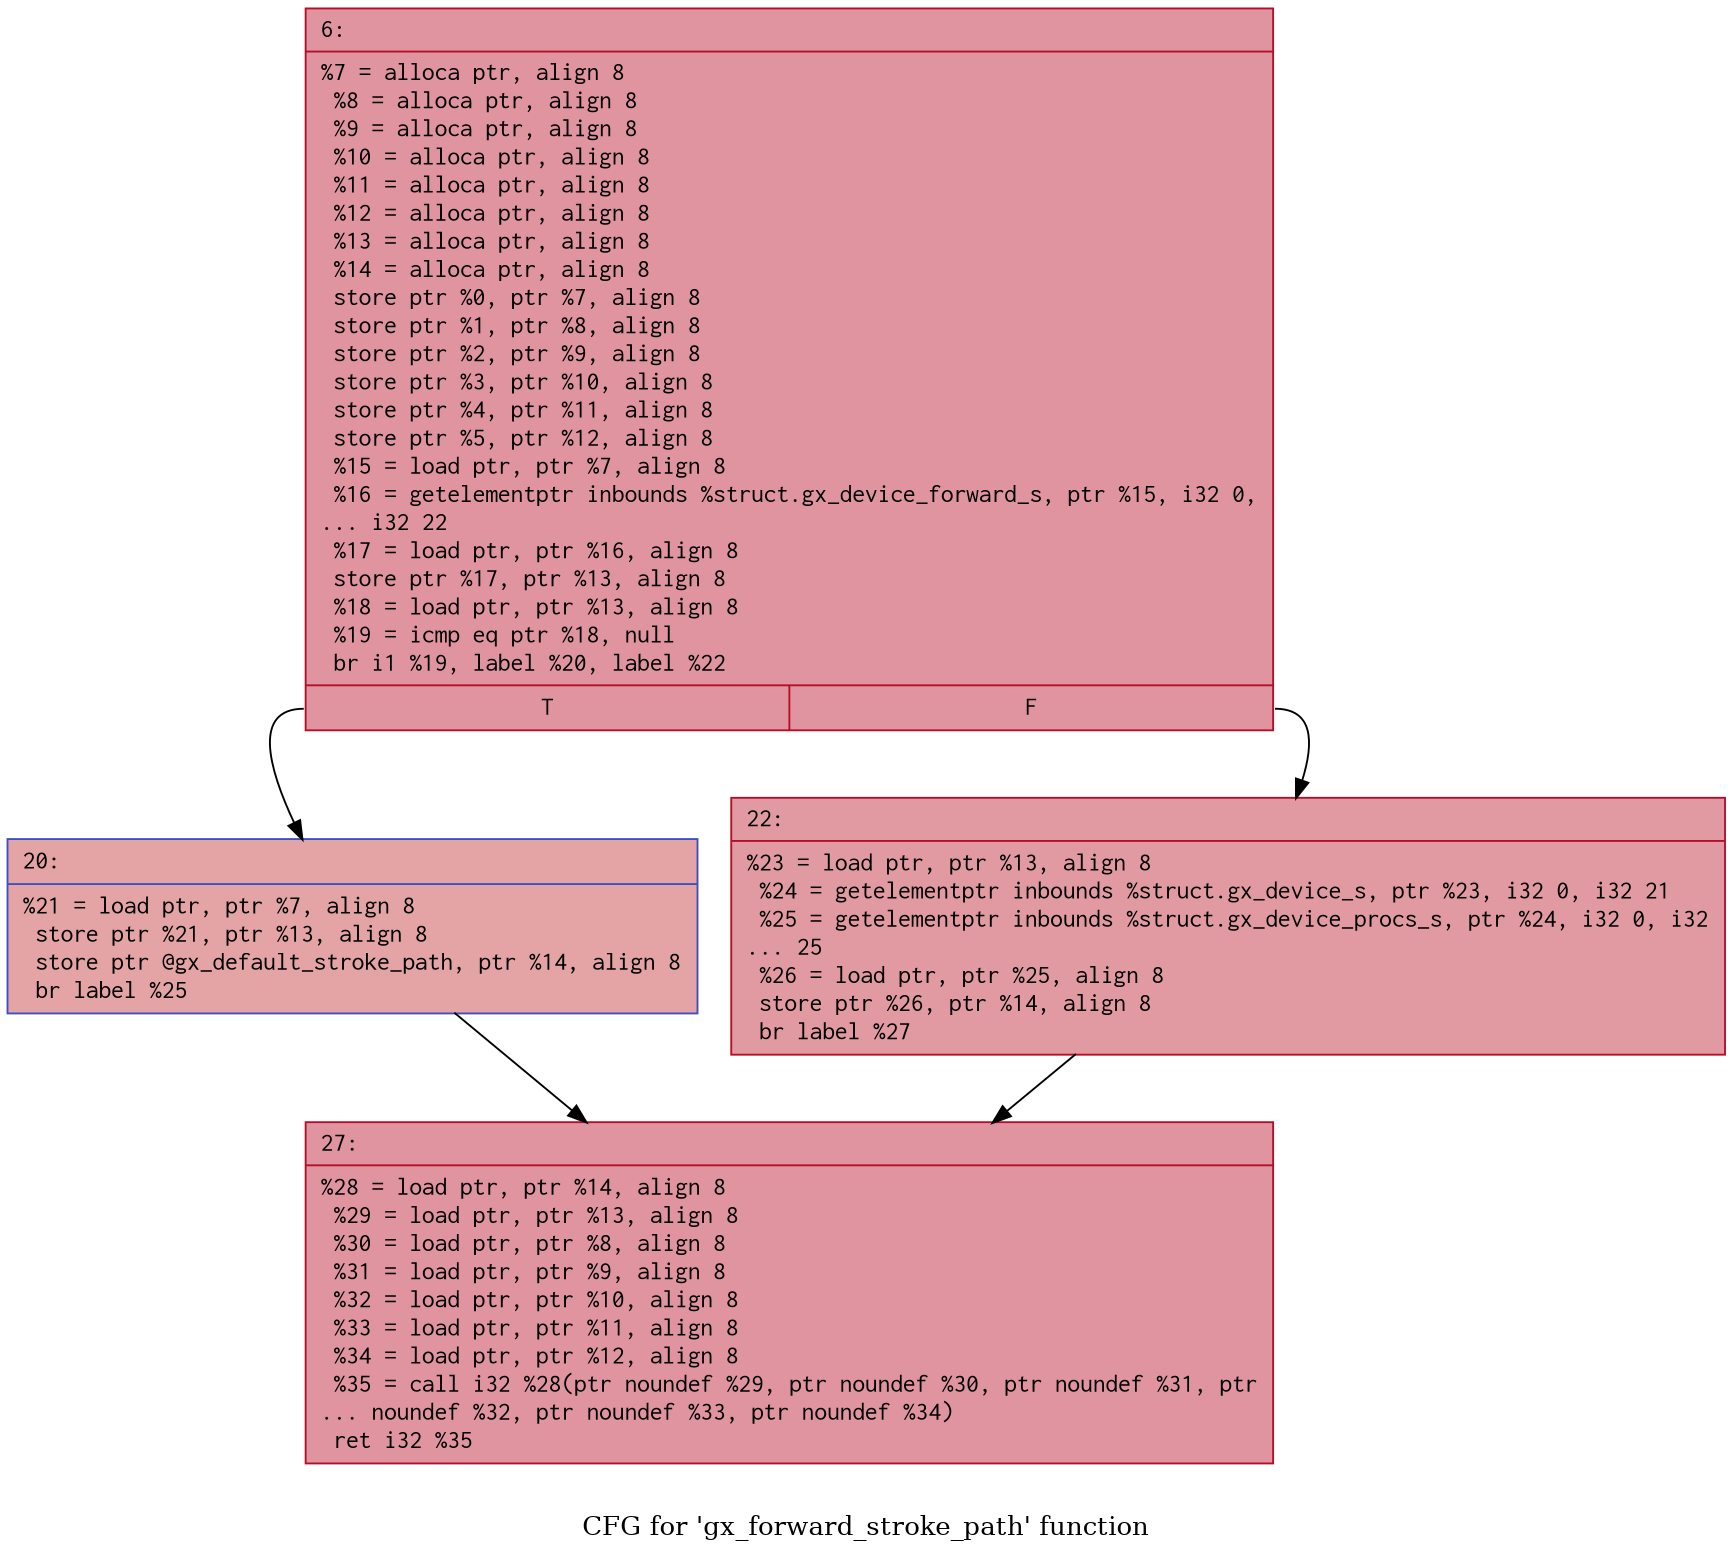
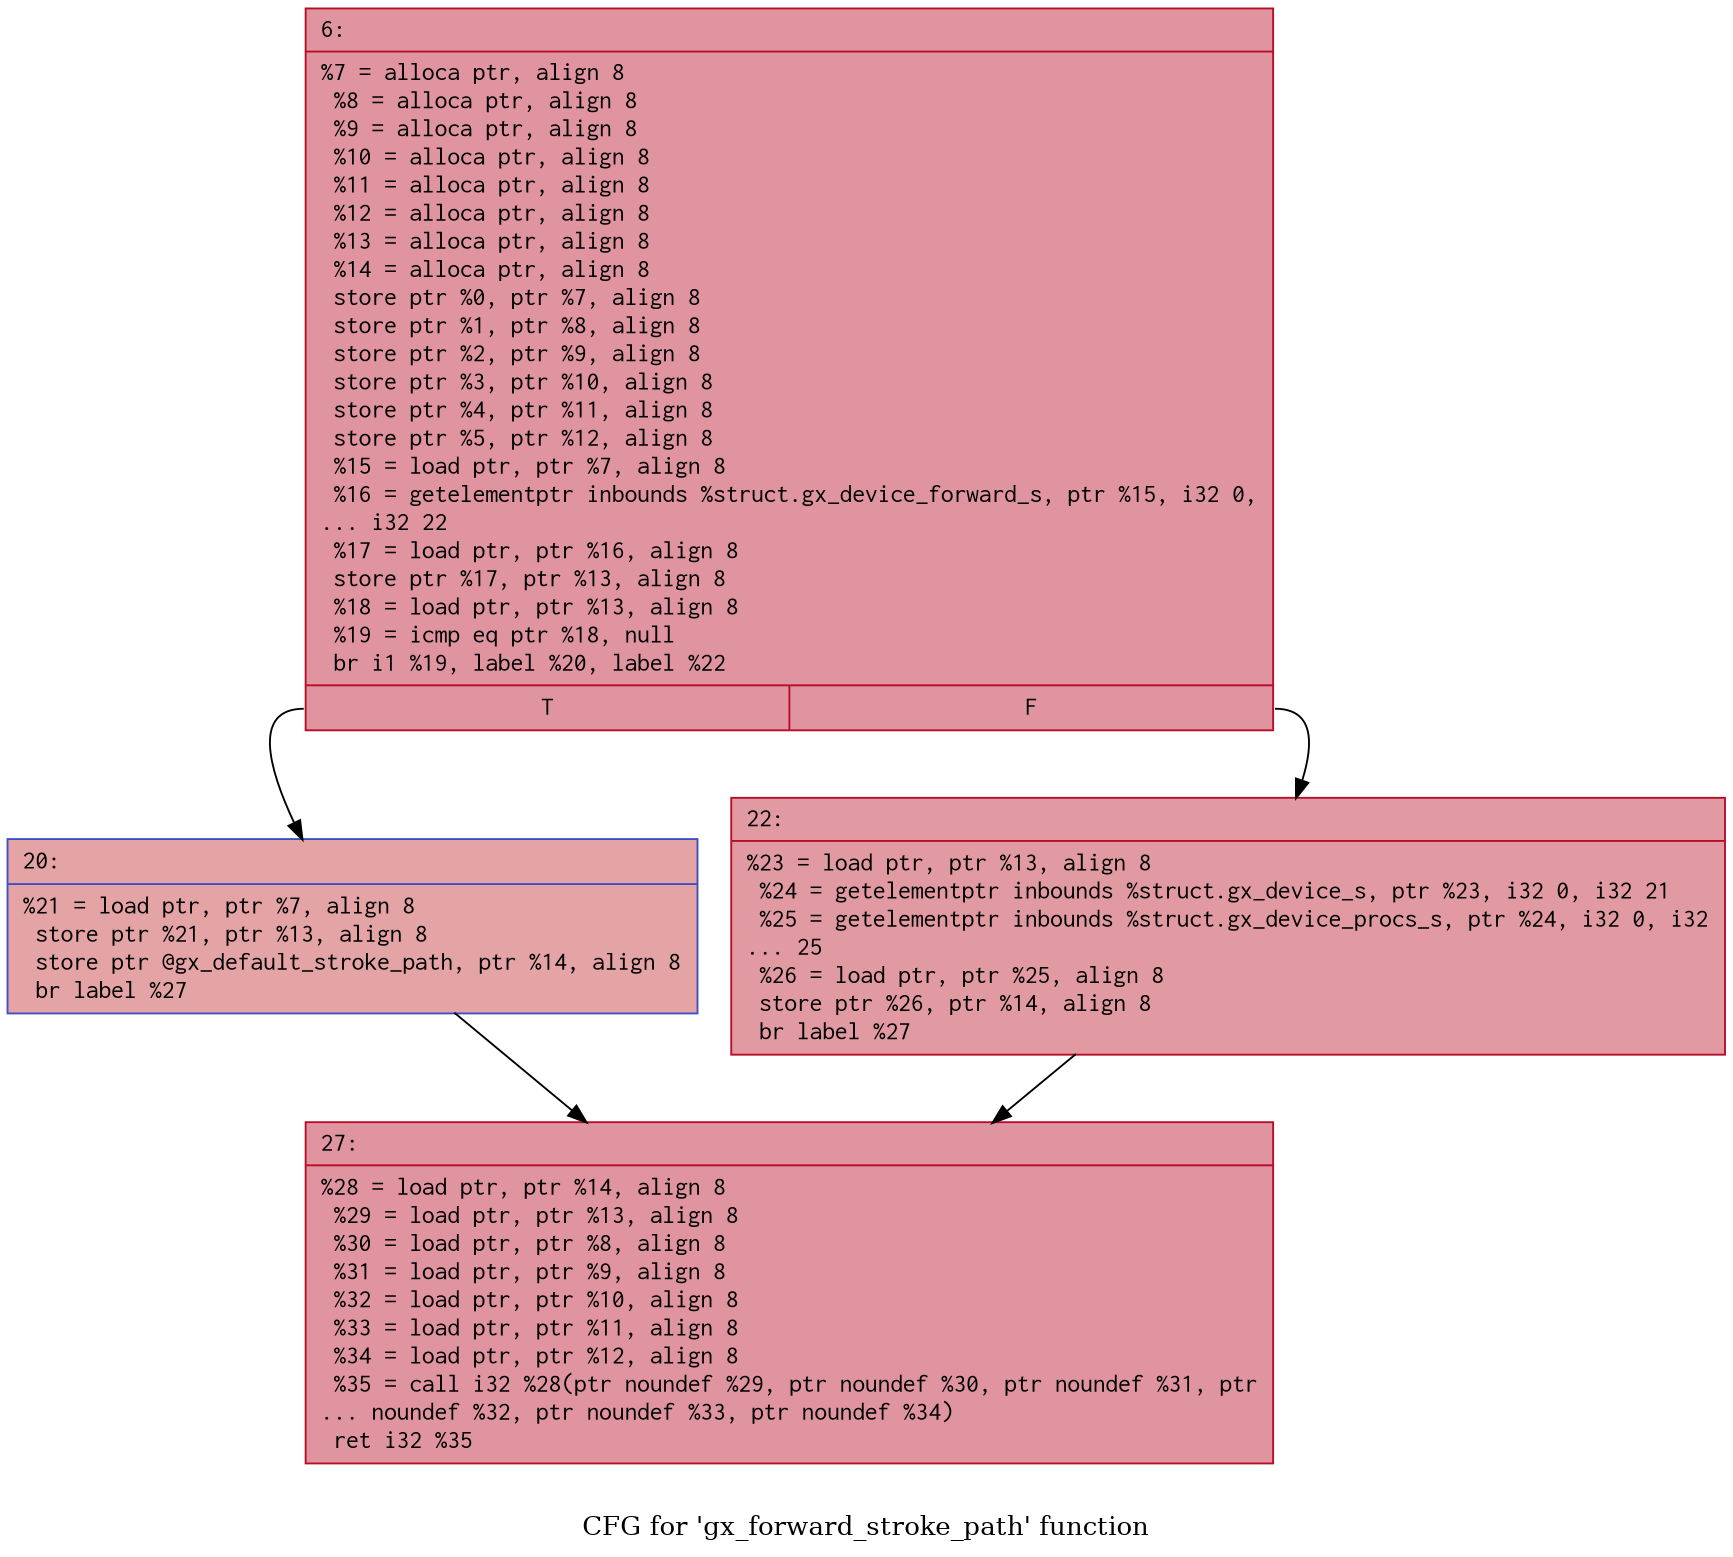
(105, 990) -> (105, 990)
